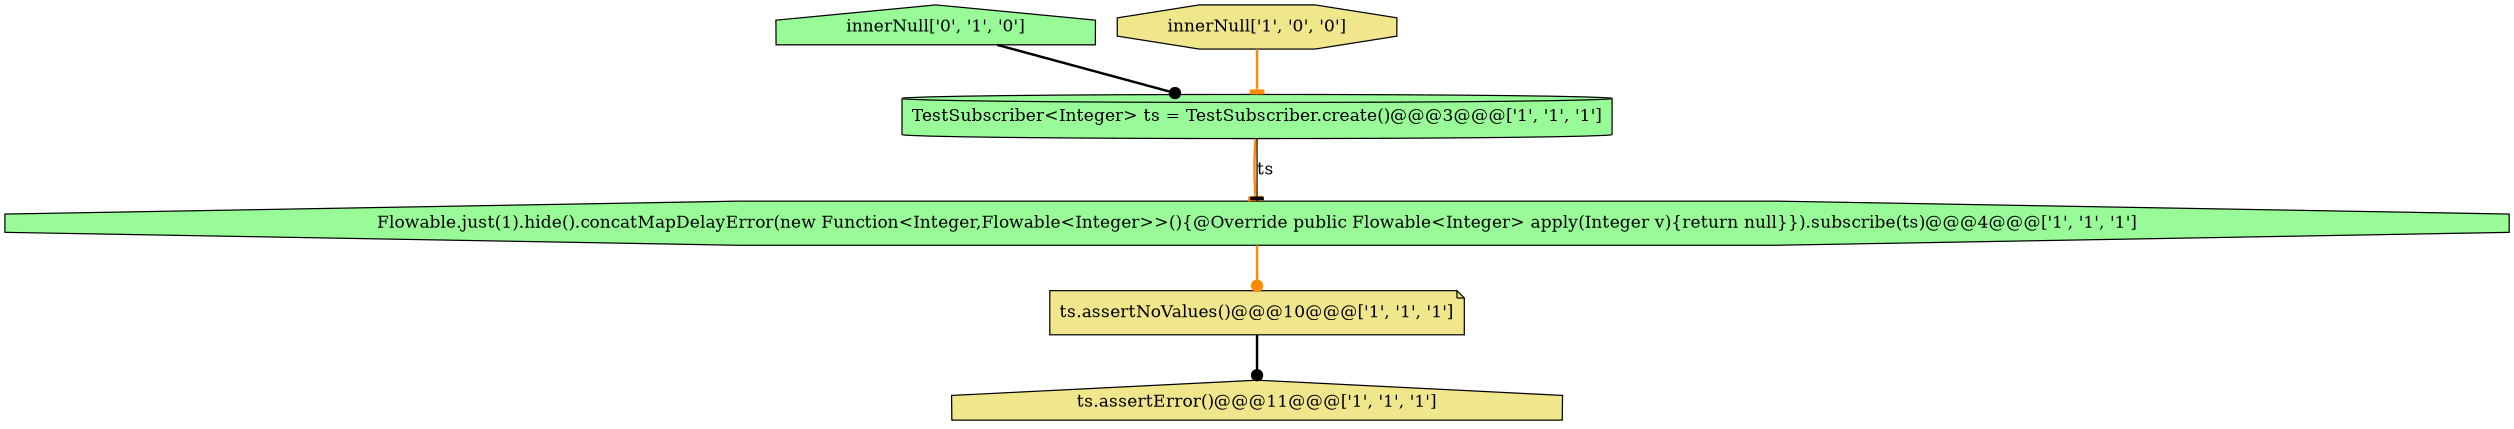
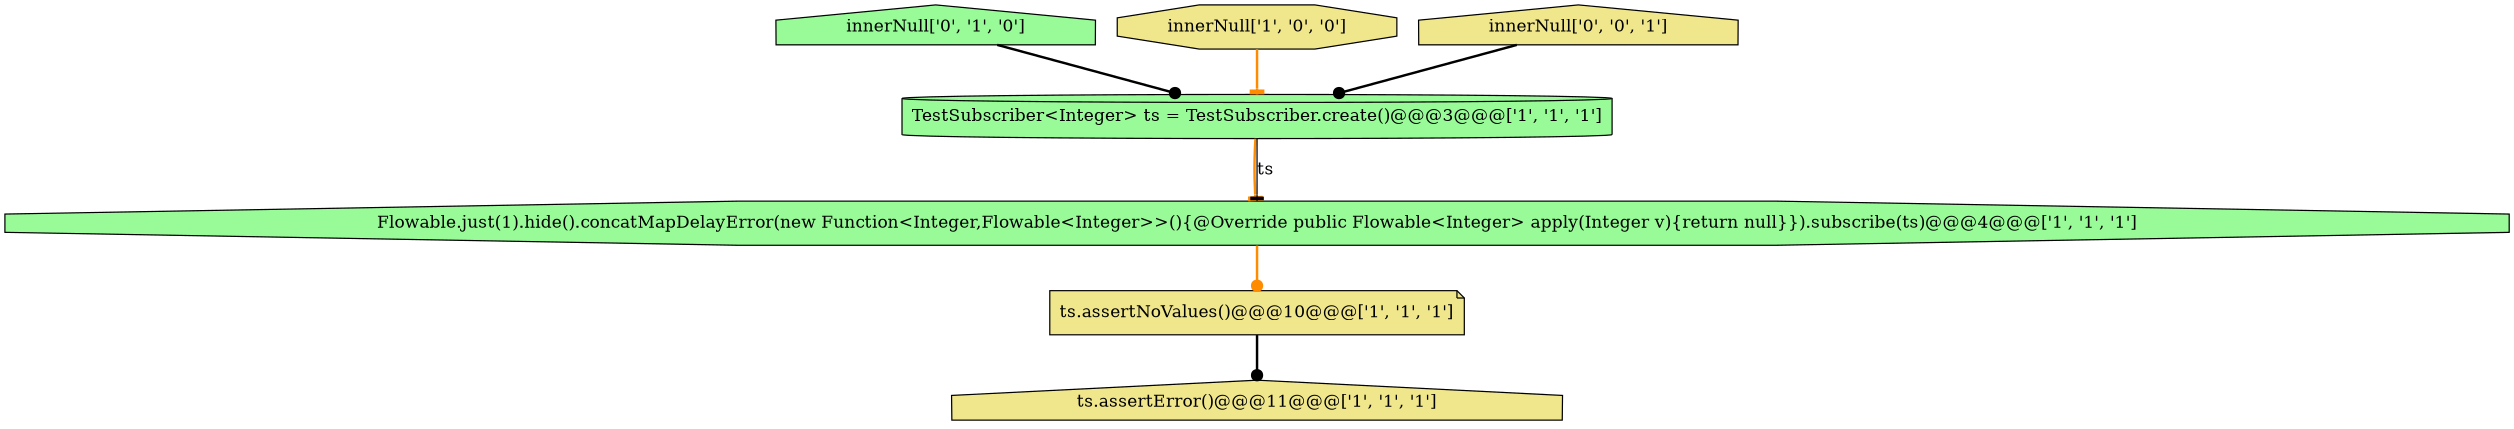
none -> (1578, 27)
